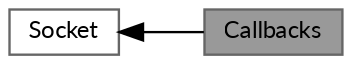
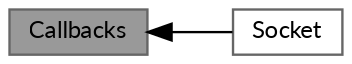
(174, 32) -> (202, 32)
